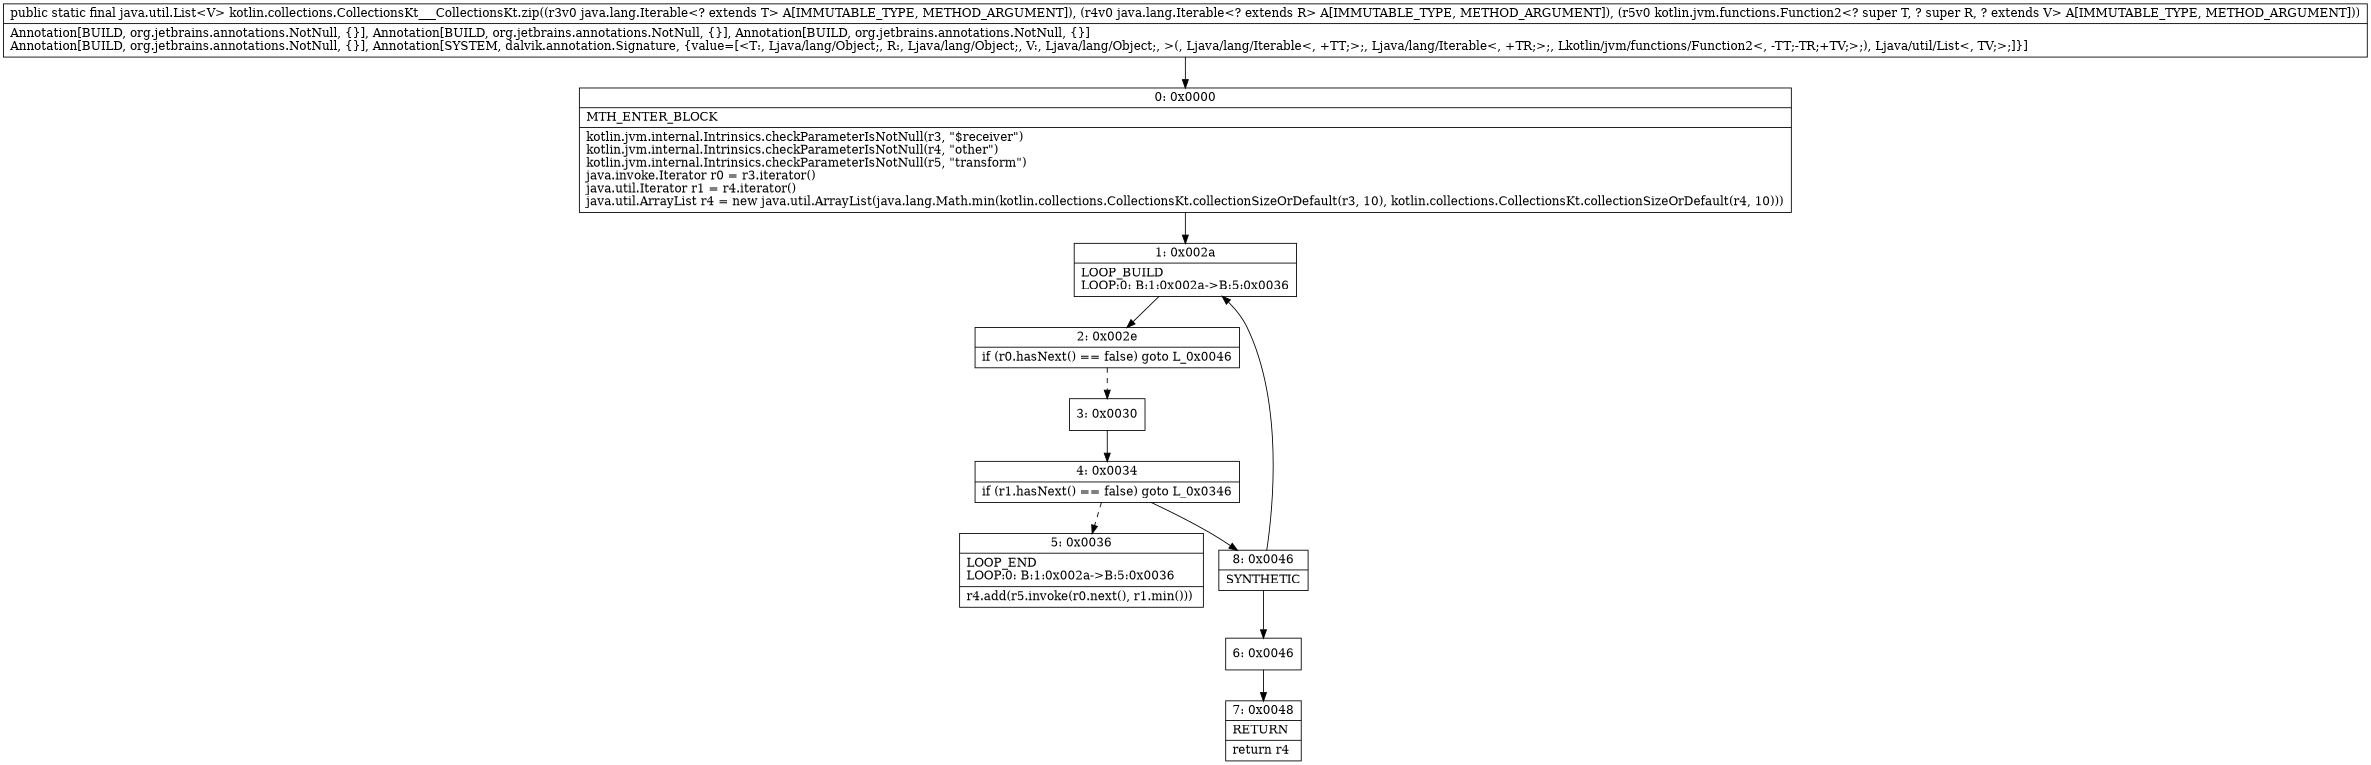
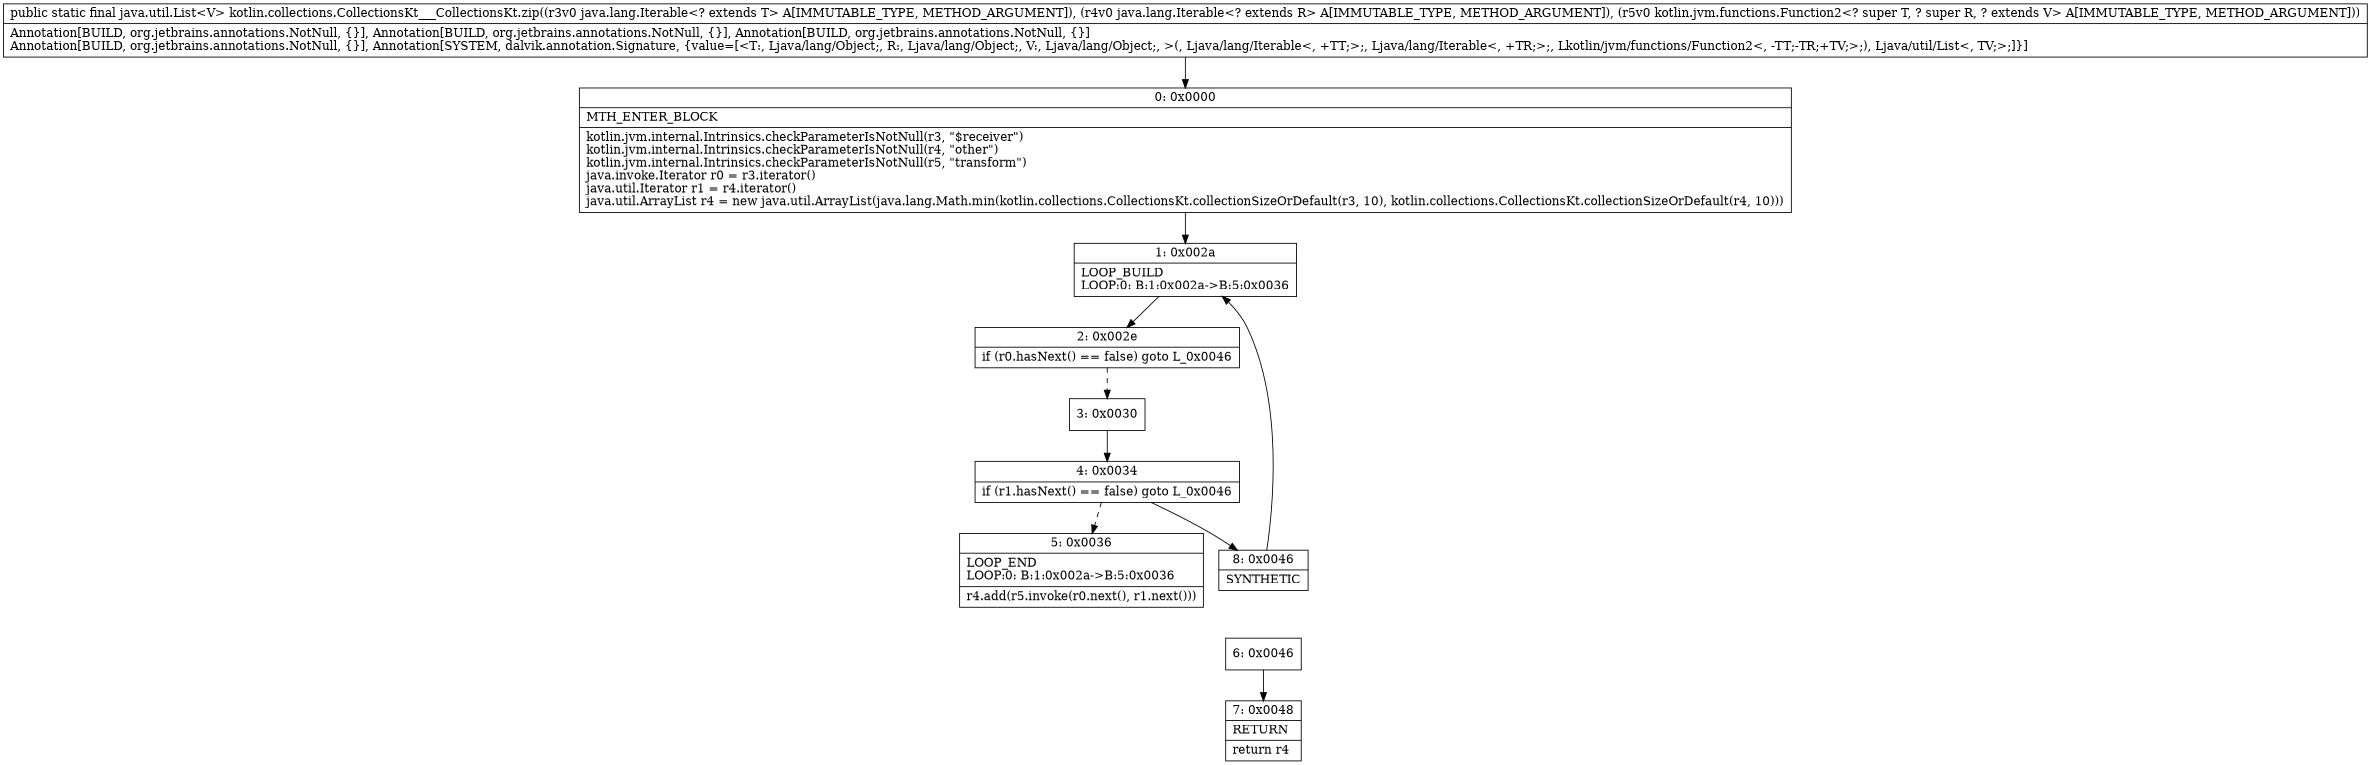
(1107, 492) -> (1107, 492)
(1080, 597) -> (1082, 597)
(1263, 610) -> none
